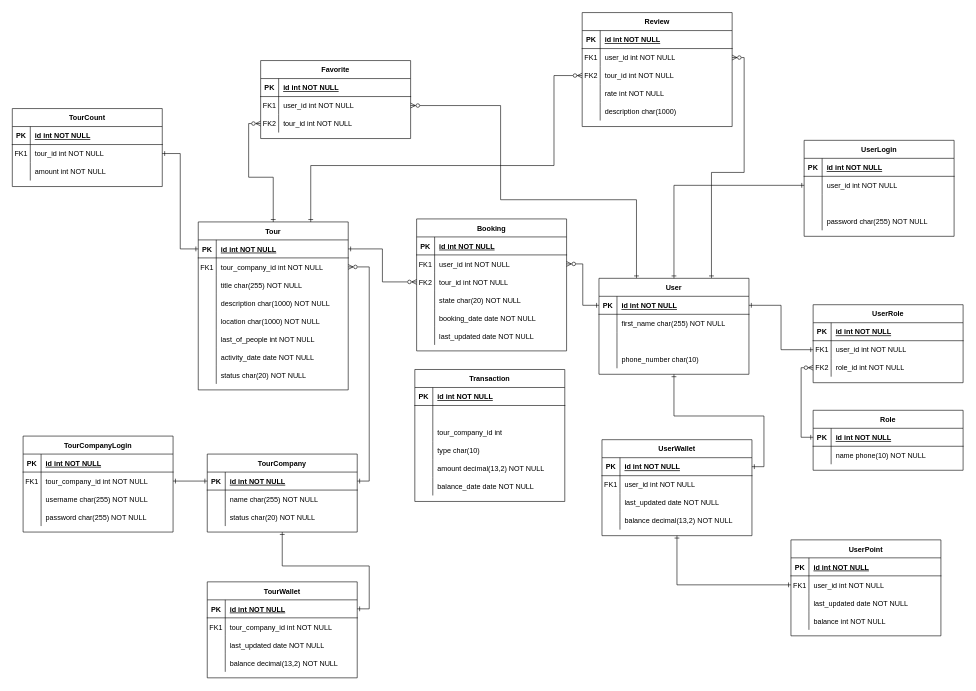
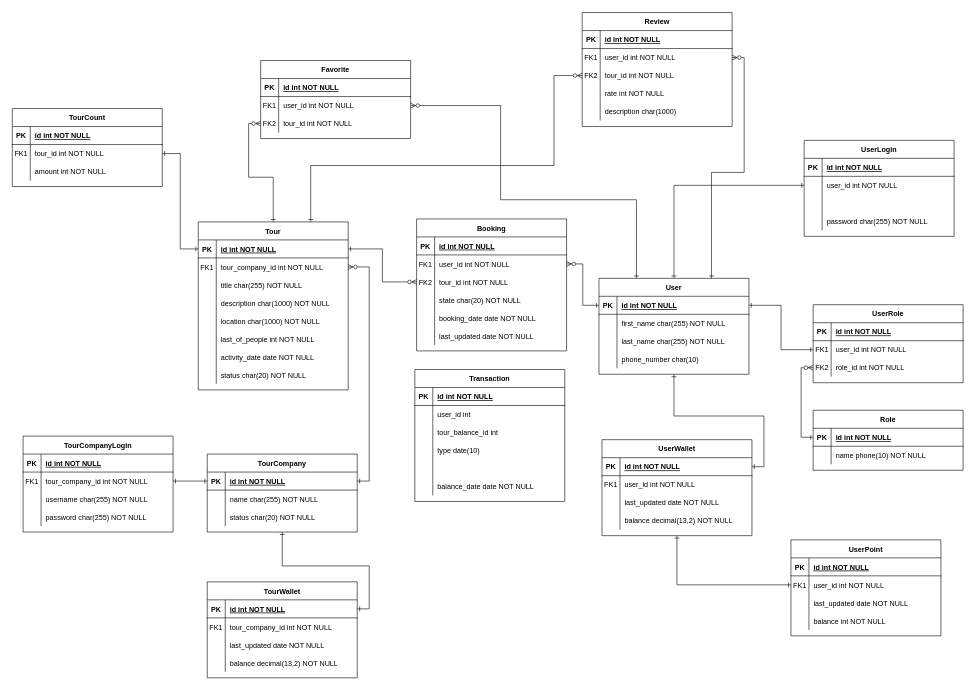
none -> (683, 341)
none -> (499, 414)
(473, 433) -> (472, 433)
(463, 451) -> (463, 451)
(499, 468) -> none
